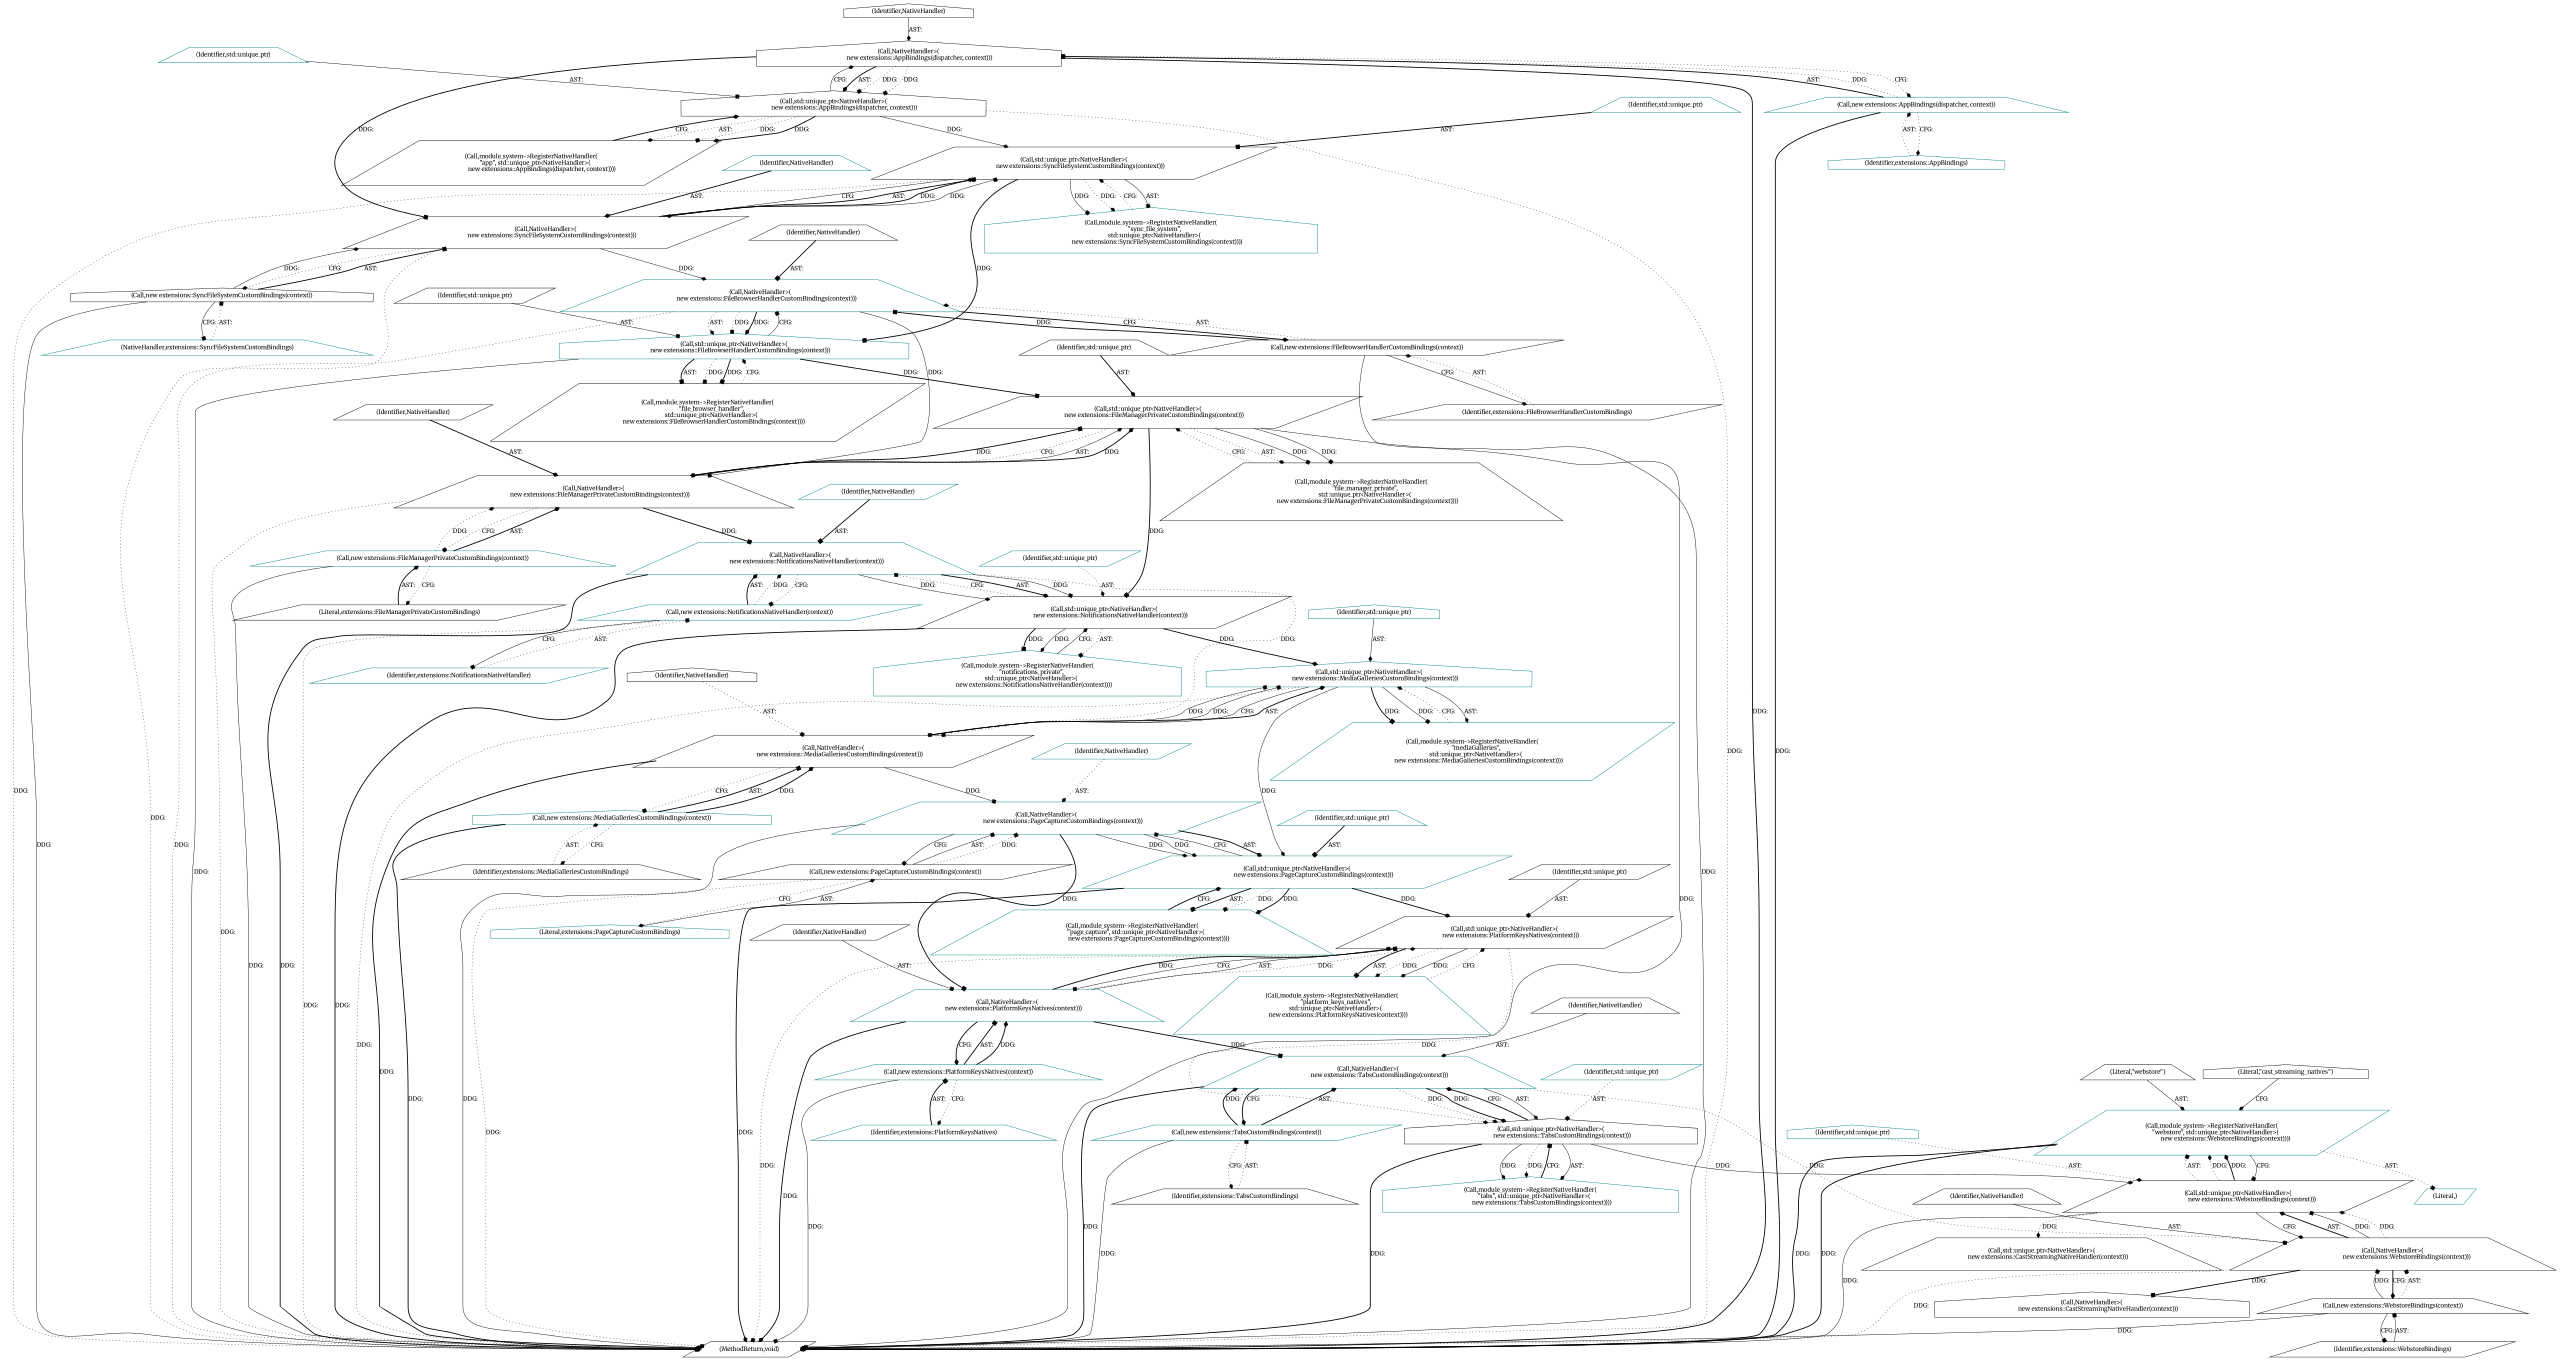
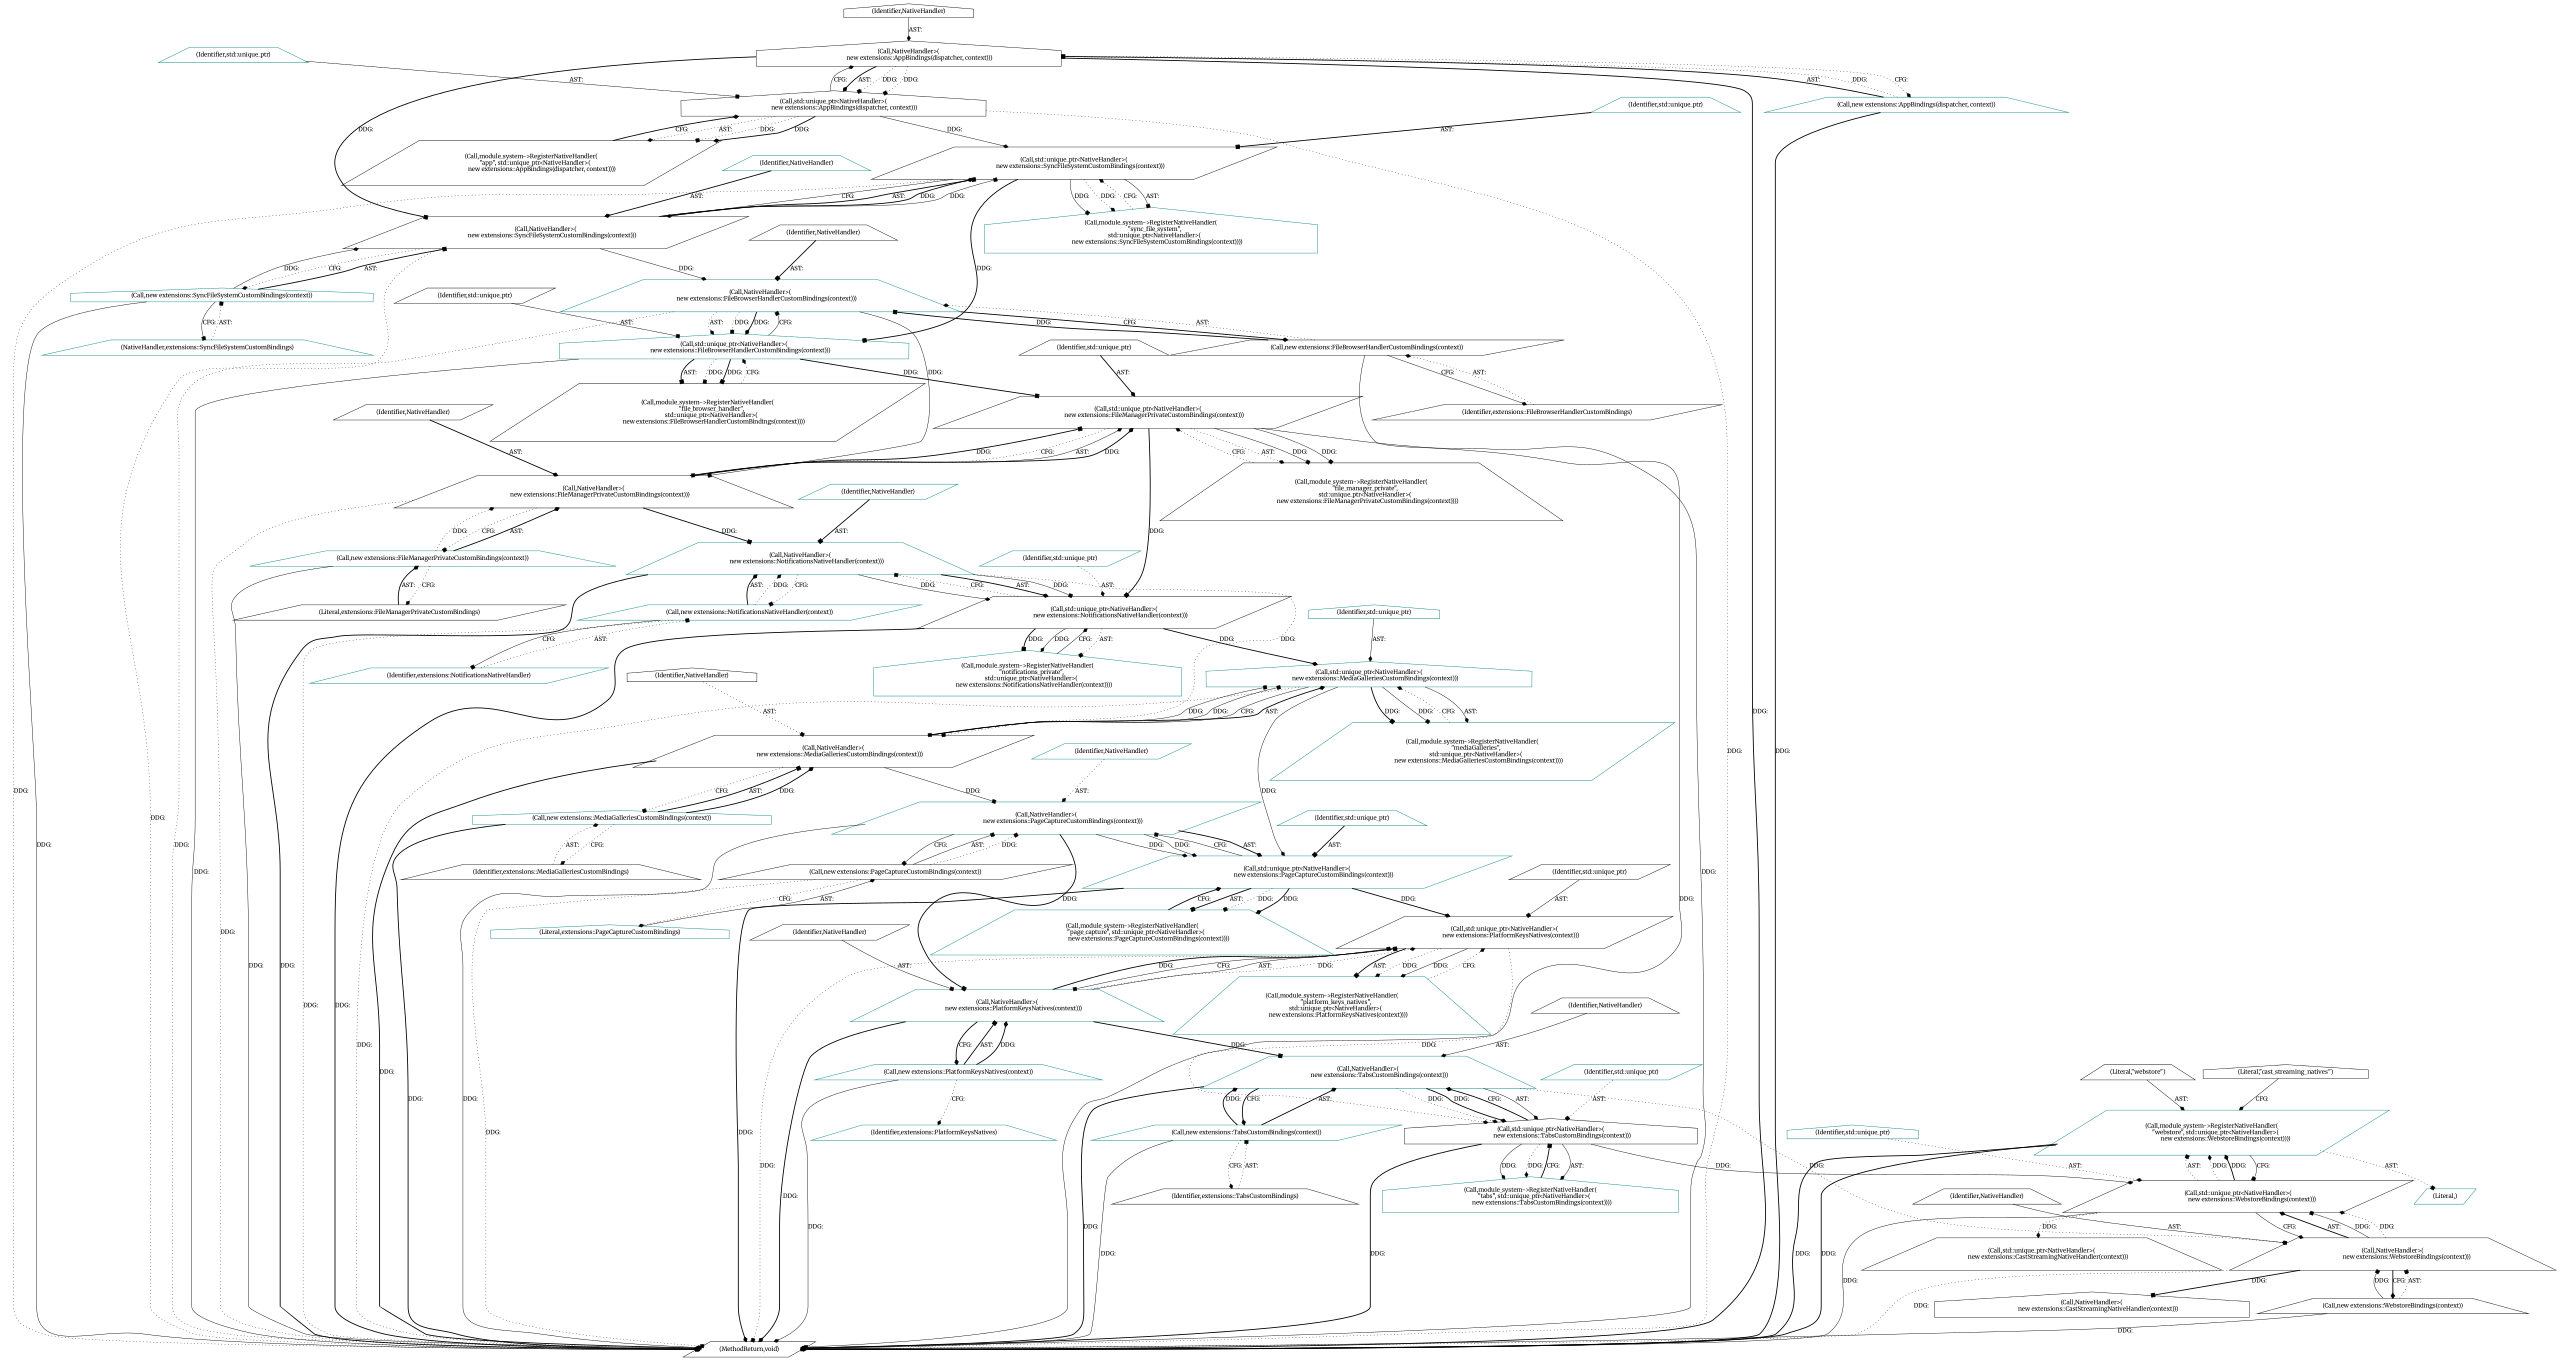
(1916, 163) -> none
(222, 296) -> (222, 296)
(931, 1102) -> none
(807, 1182) -> (807, 1182)
(2392, 1349) -> none
